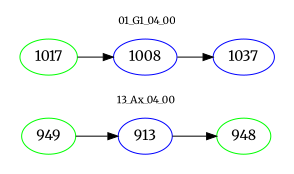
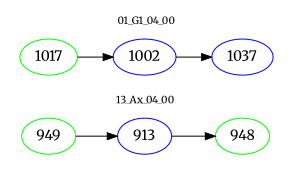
(145, 57) -> (145, 57)
